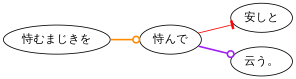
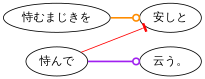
(122, 40) -> (122, 18)
